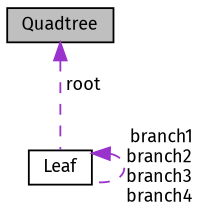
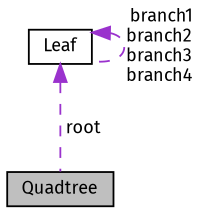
(60, 105) -> (60, 127)
